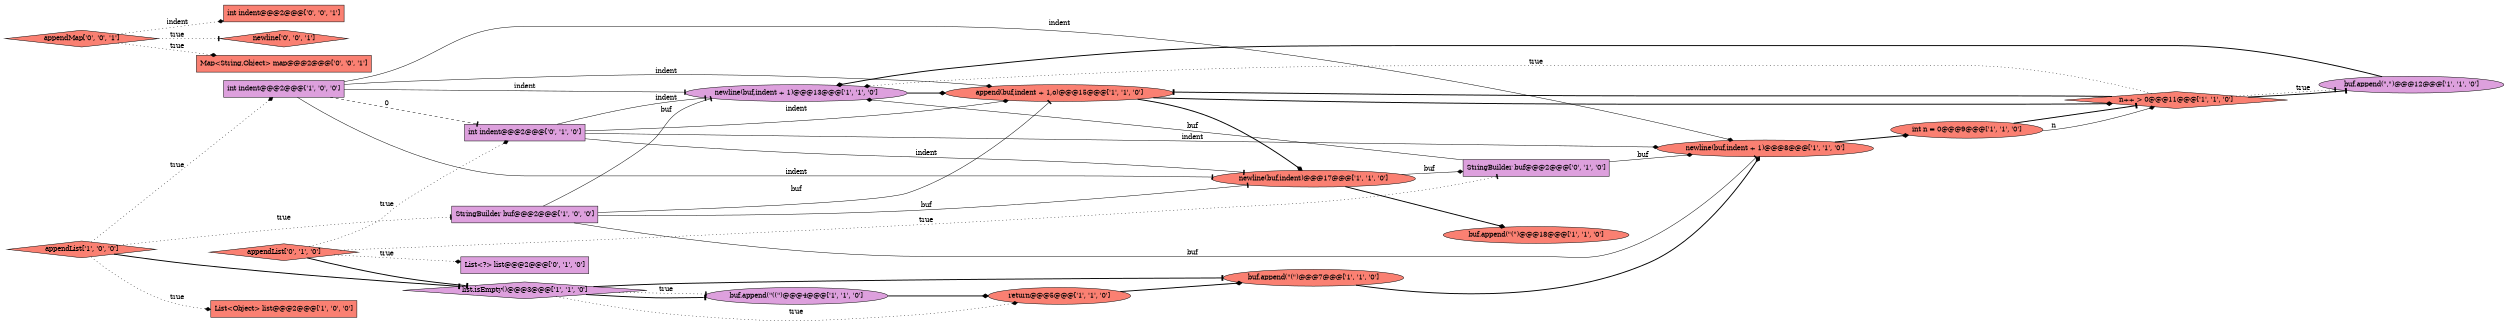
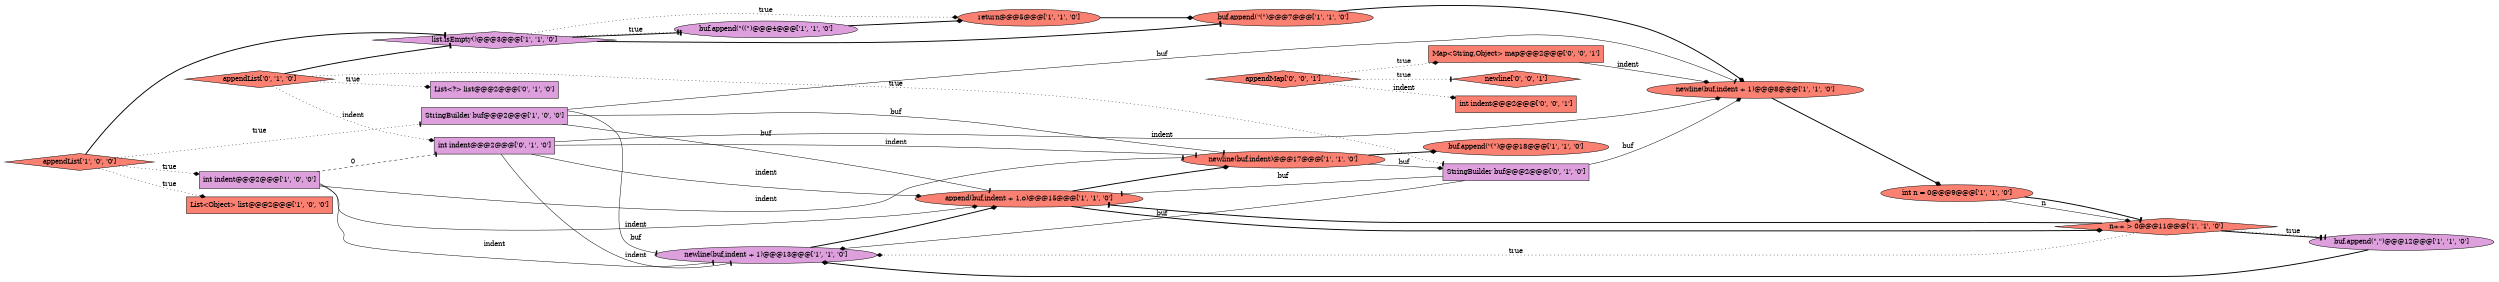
(1036, 30) -> (1641, 72)
none -> (1283, 185)
(387, 204) -> (353, 116)
